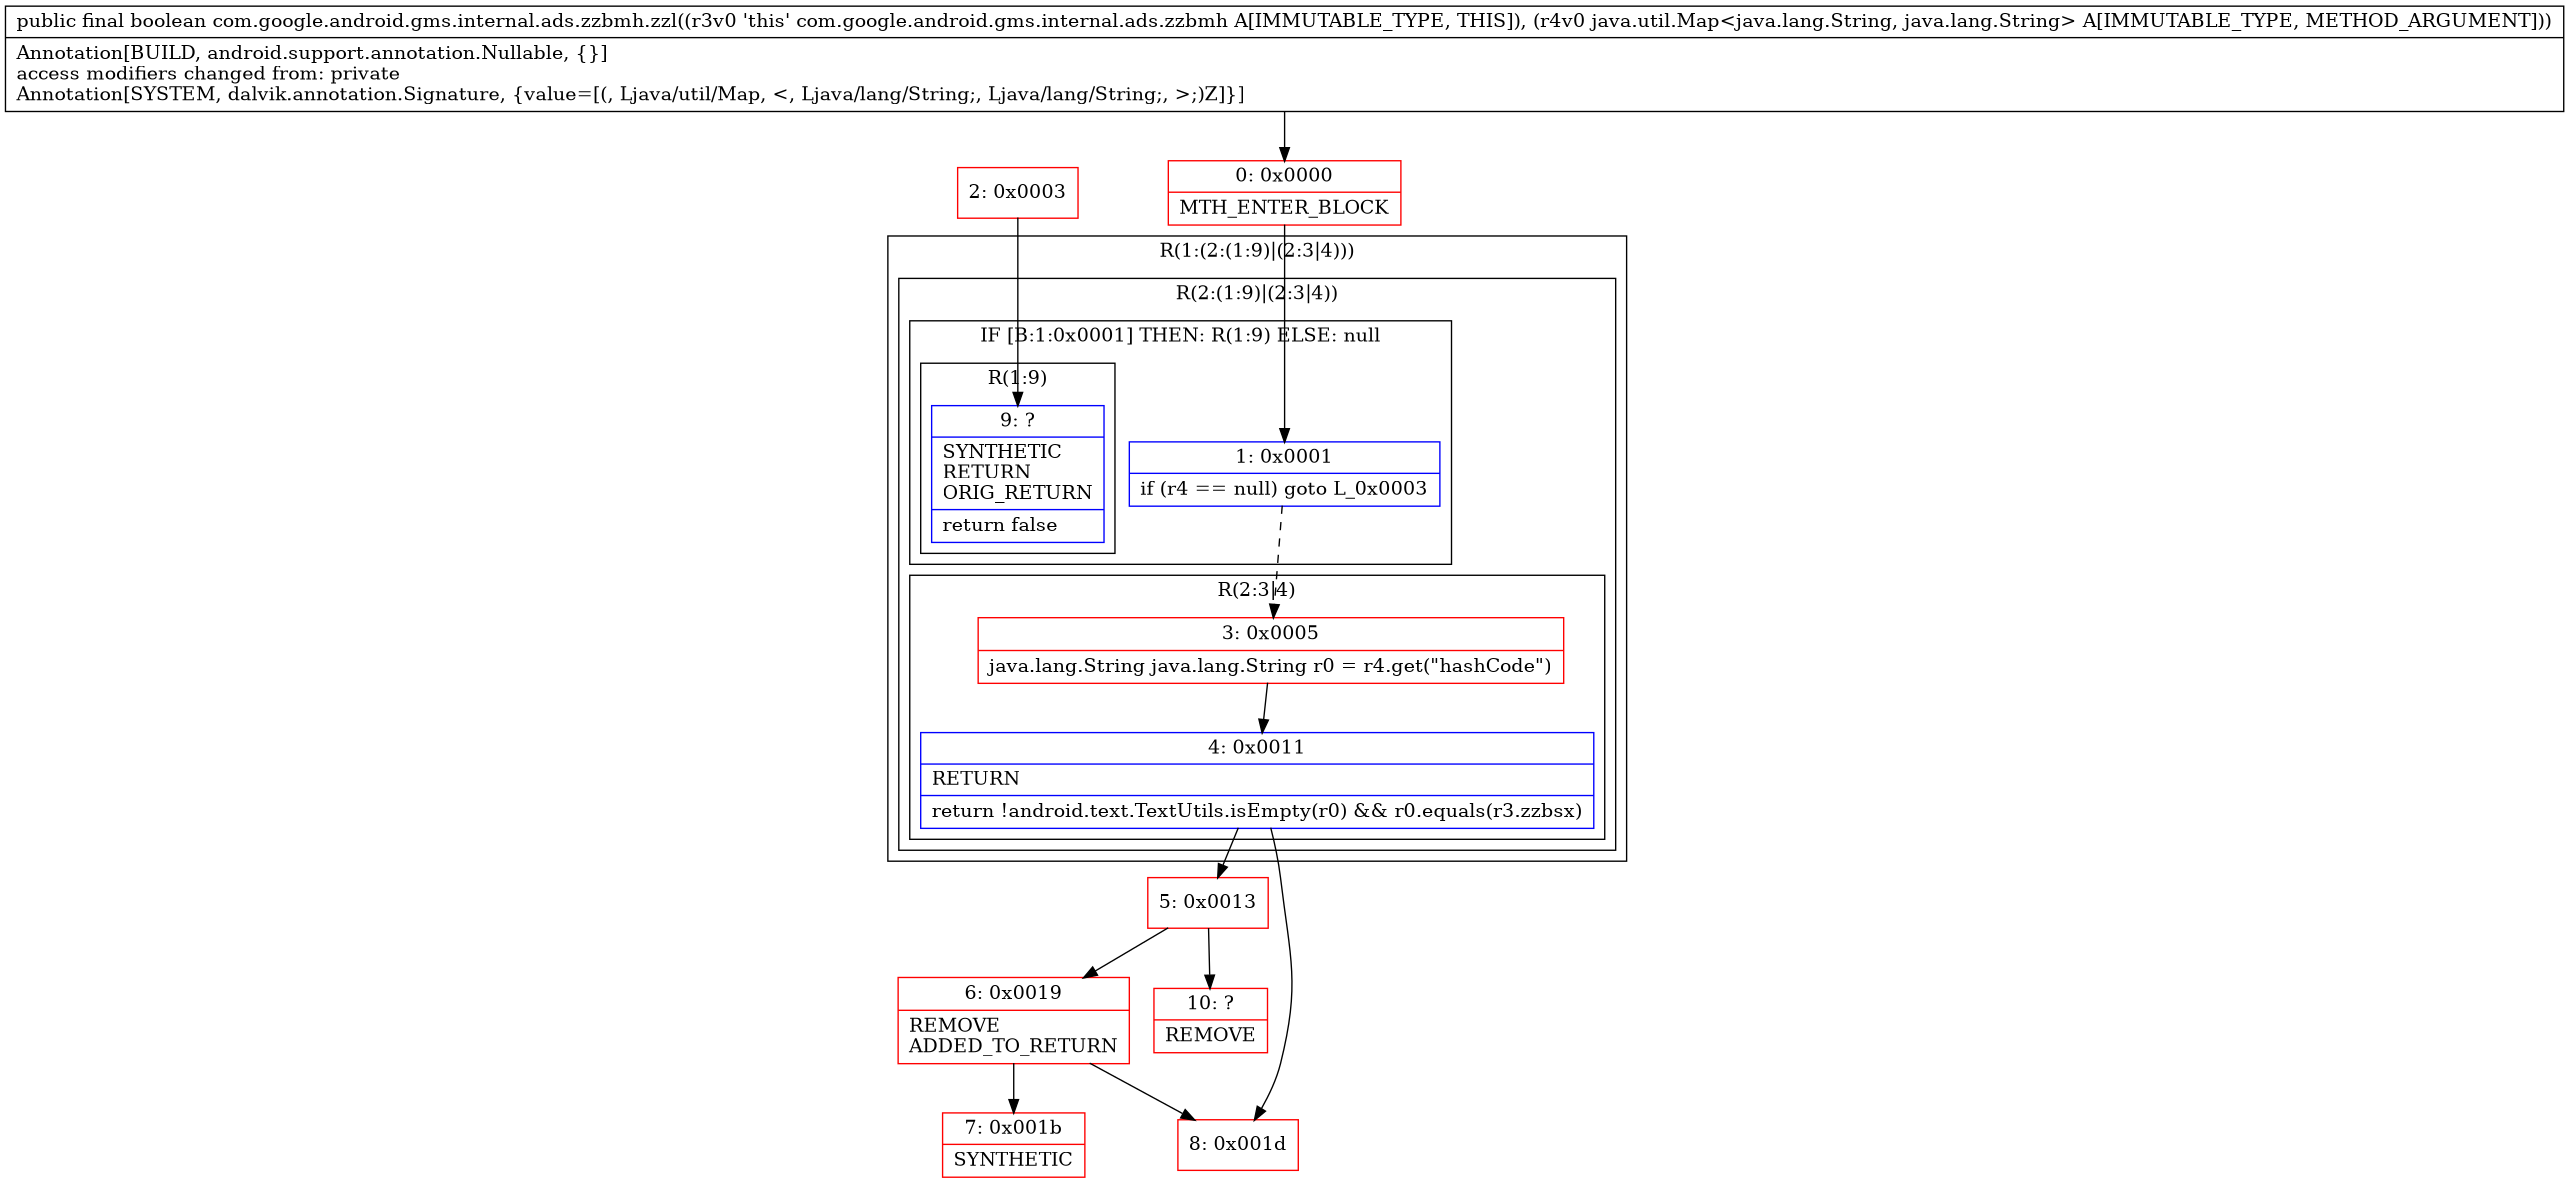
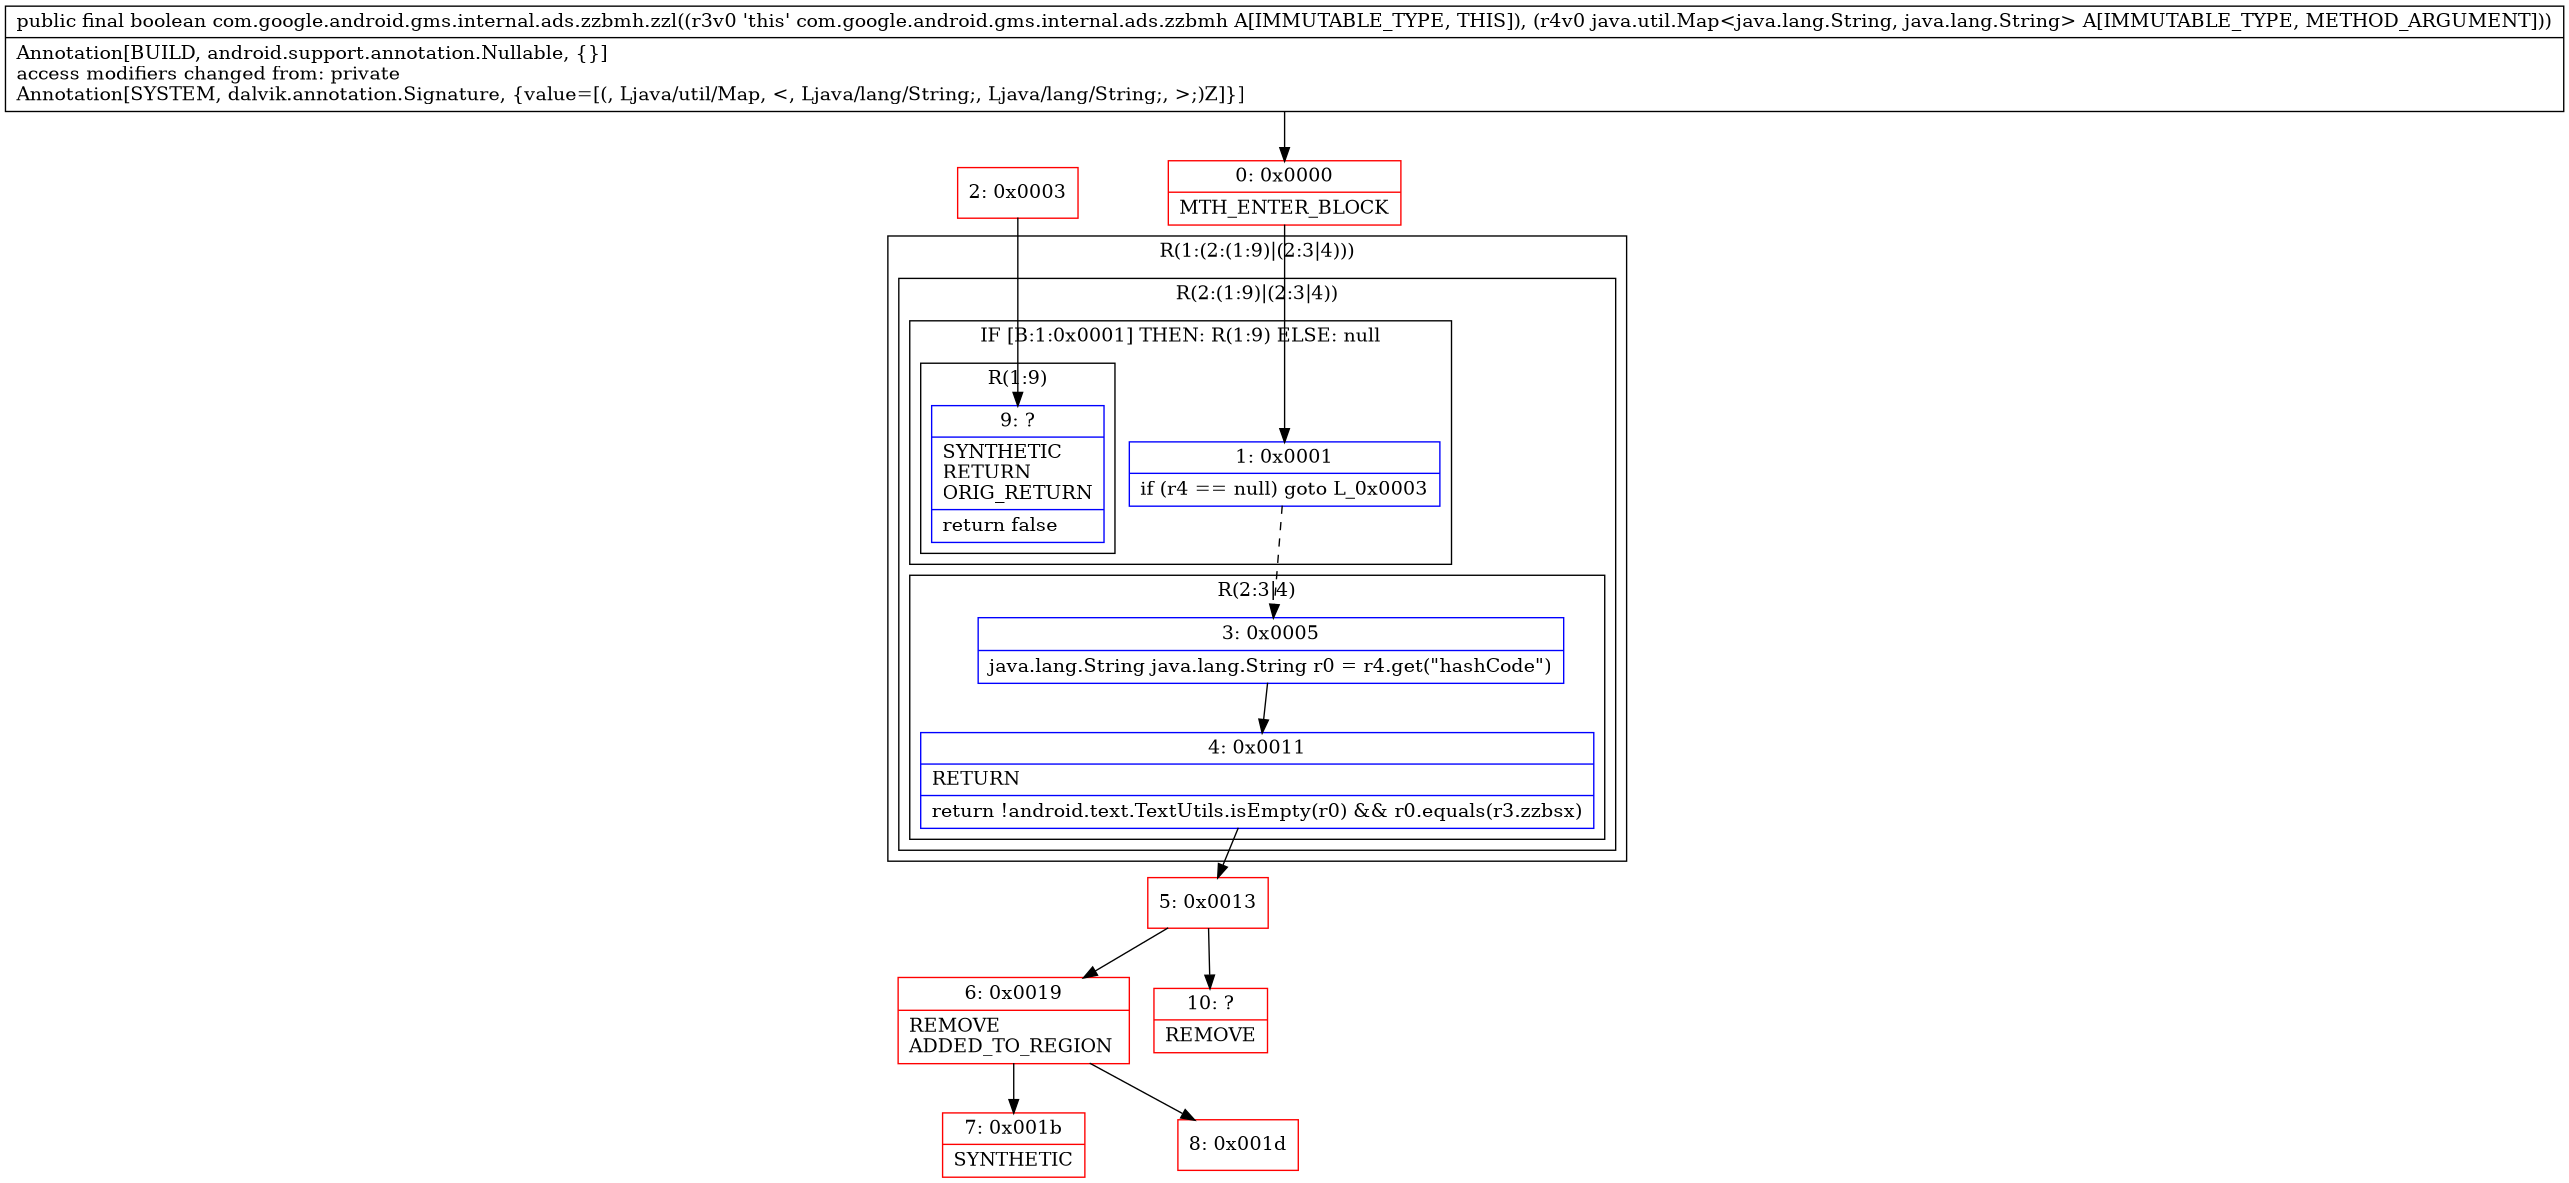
(1271, 651) -> (1271, 651)
(1292, 970) -> none
(1014, 1047) -> (1011, 1047)
